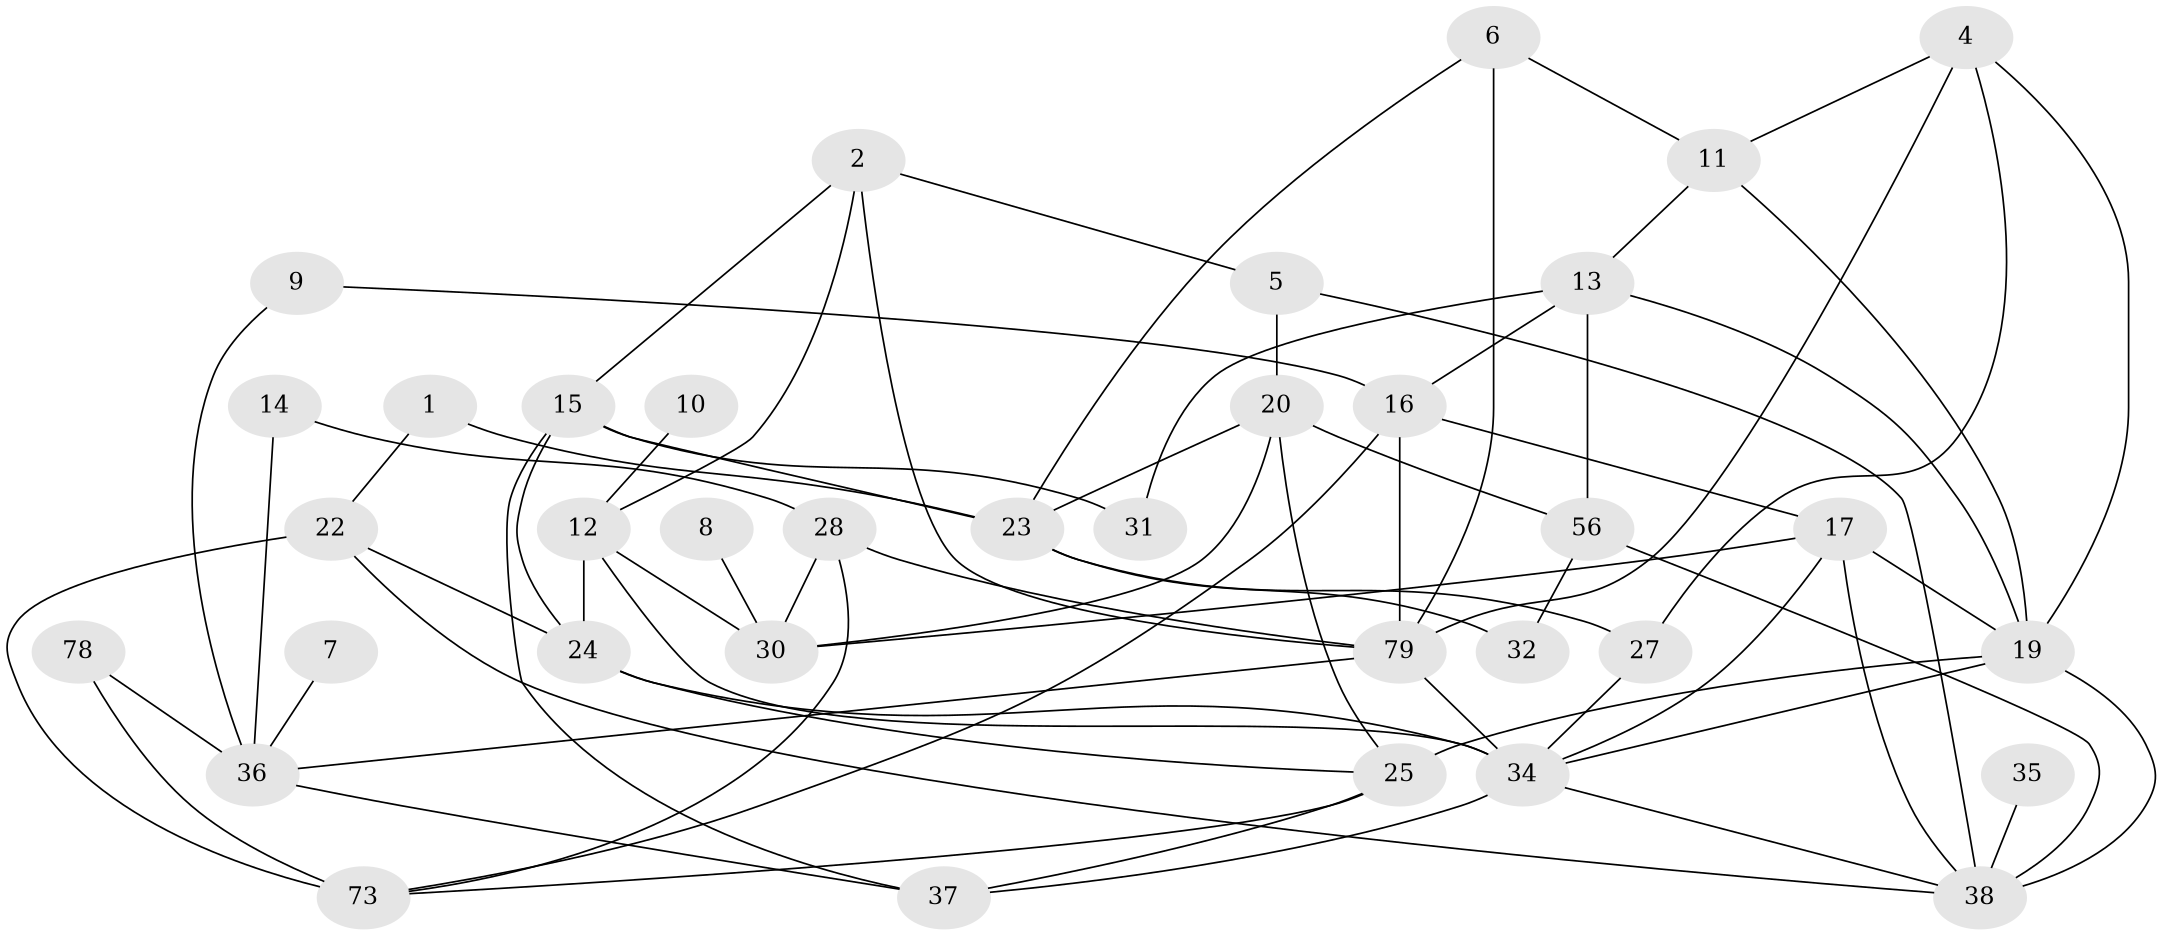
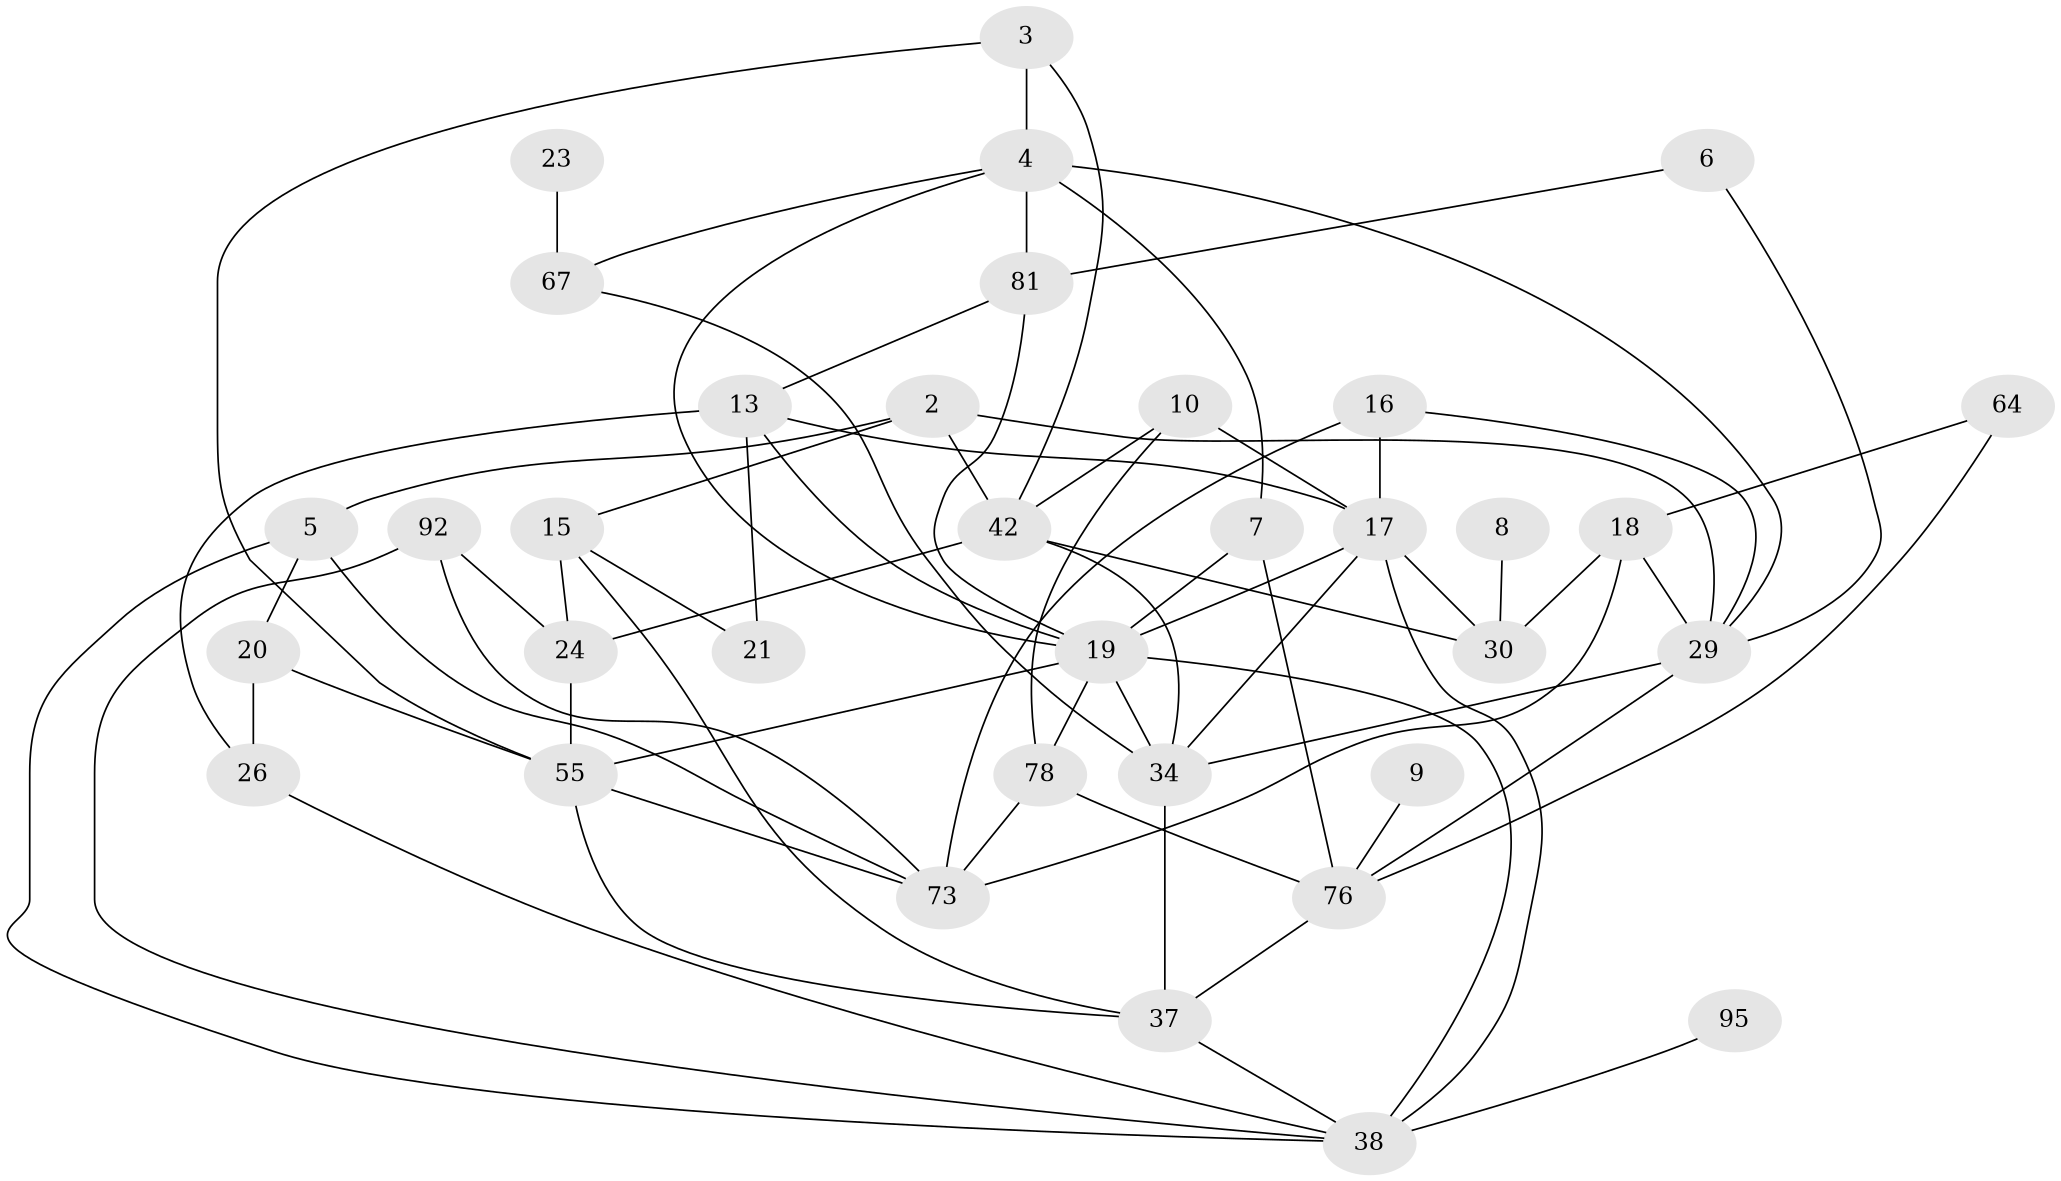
none -> (1027, 38)
(1714, 160) -> (1027, 283)
(1217, 251) -> none
none -> (1208, 313)
(857, 316) -> none
(1481, 353) -> (1067, 458)
(275, 406) -> (2008, 406)
(430, 406) -> none
none -> (1283, 468)
(1142, 469) -> none
(788, 474) -> none
(331, 529) -> (434, 529)
(584, 529) -> (1004, 529)
(830, 529) -> (1626, 529)
(1140, 529) -> (759, 652)
(1587, 529) -> (253, 775)
none -> (1060, 574)
none -> (1179, 591)
(1110, 597) -> none
(1400, 652) -> (1704, 652)
(1523, 652) -> none
(1646, 652) -> (557, 283)
(1055, 711) -> none
none -> (1068, 720)
none -> (604, 734)
(253, 775) -> (1339, 898)
(1400, 775) -> (571, 775)
(2028, 775) -> (1735, 1021)
(1751, 836) -> (1267, 1082)
